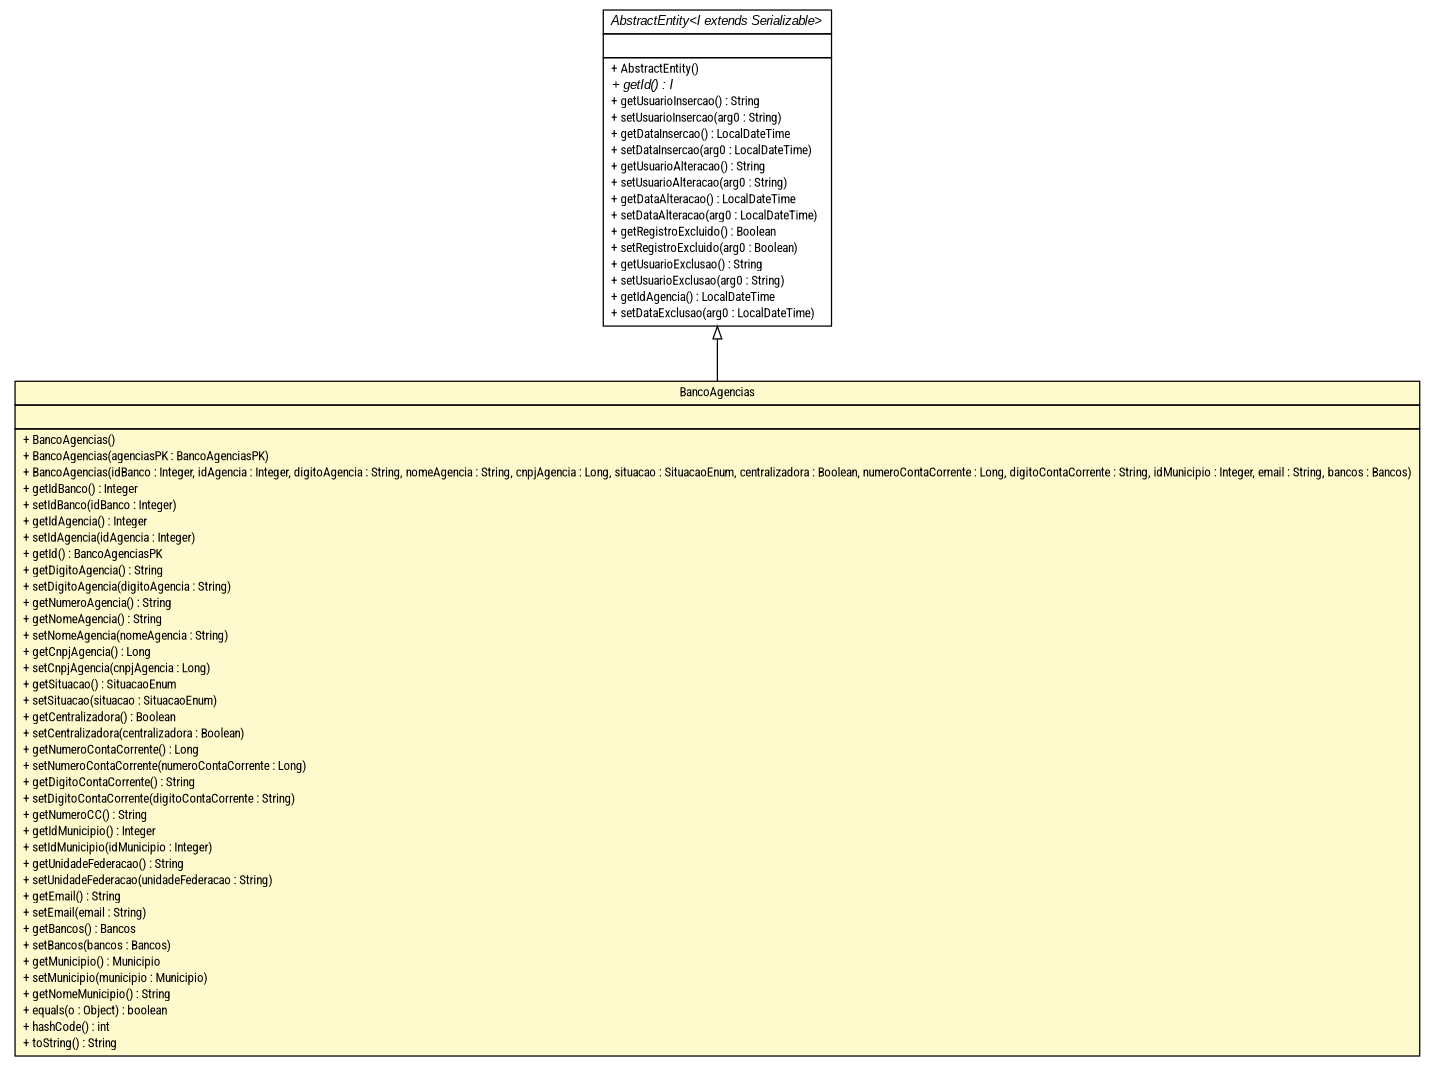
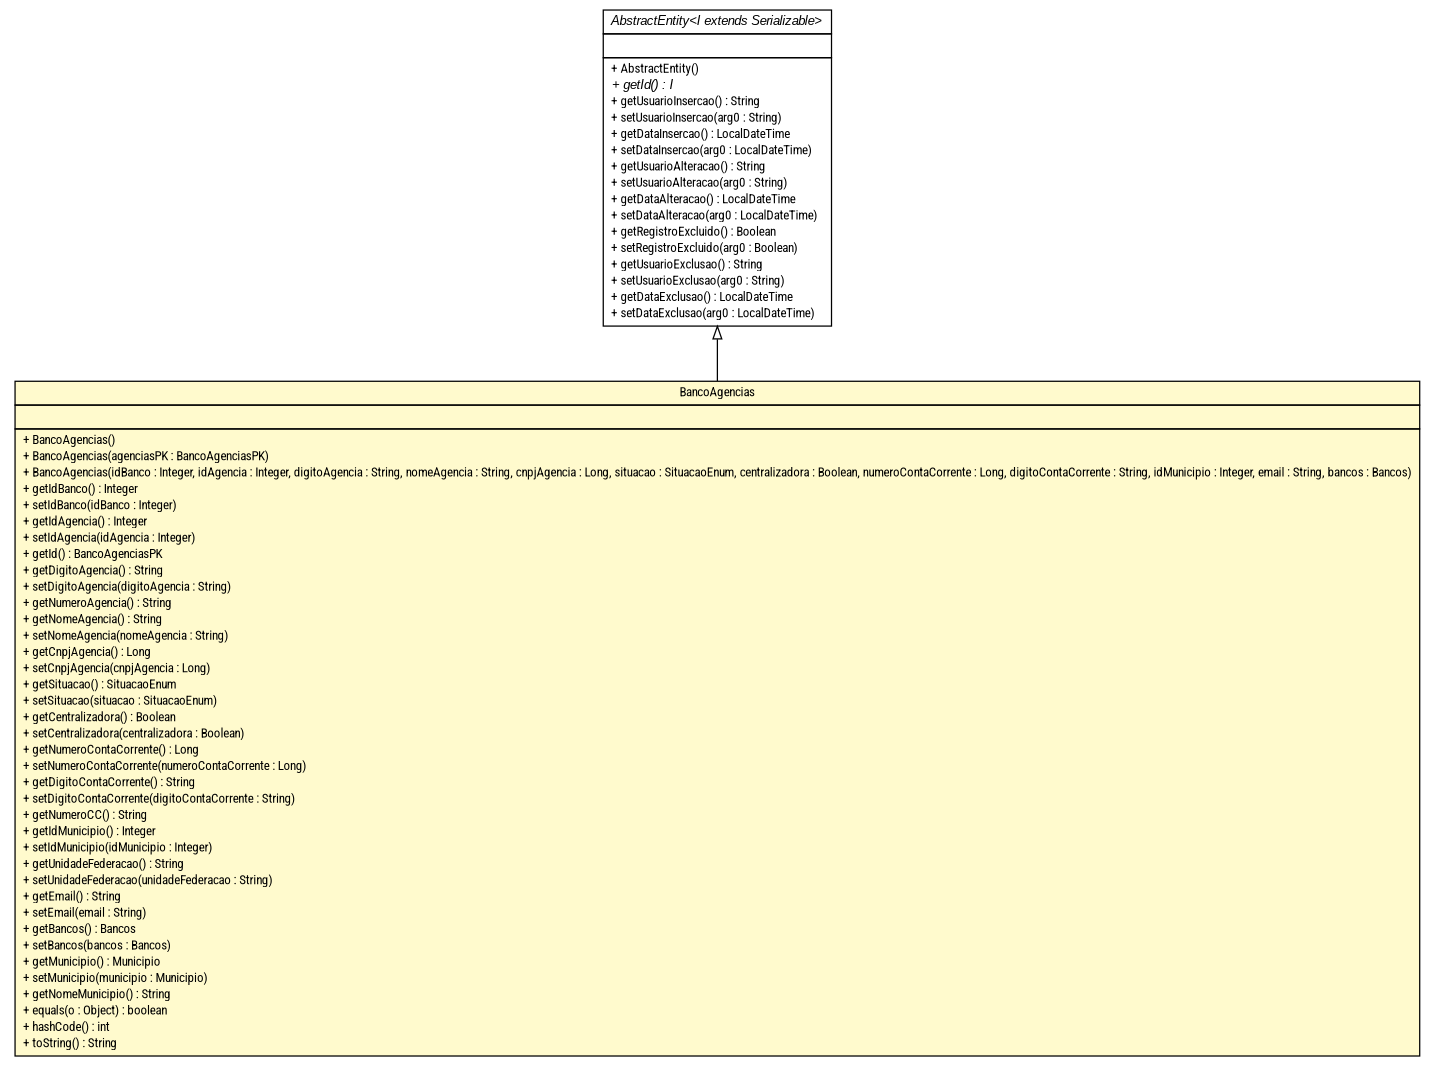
(694, 297) -> (702, 297)
